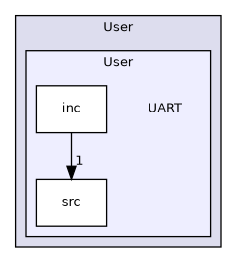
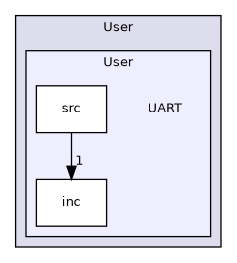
(71, 150) -> (71, 150)
